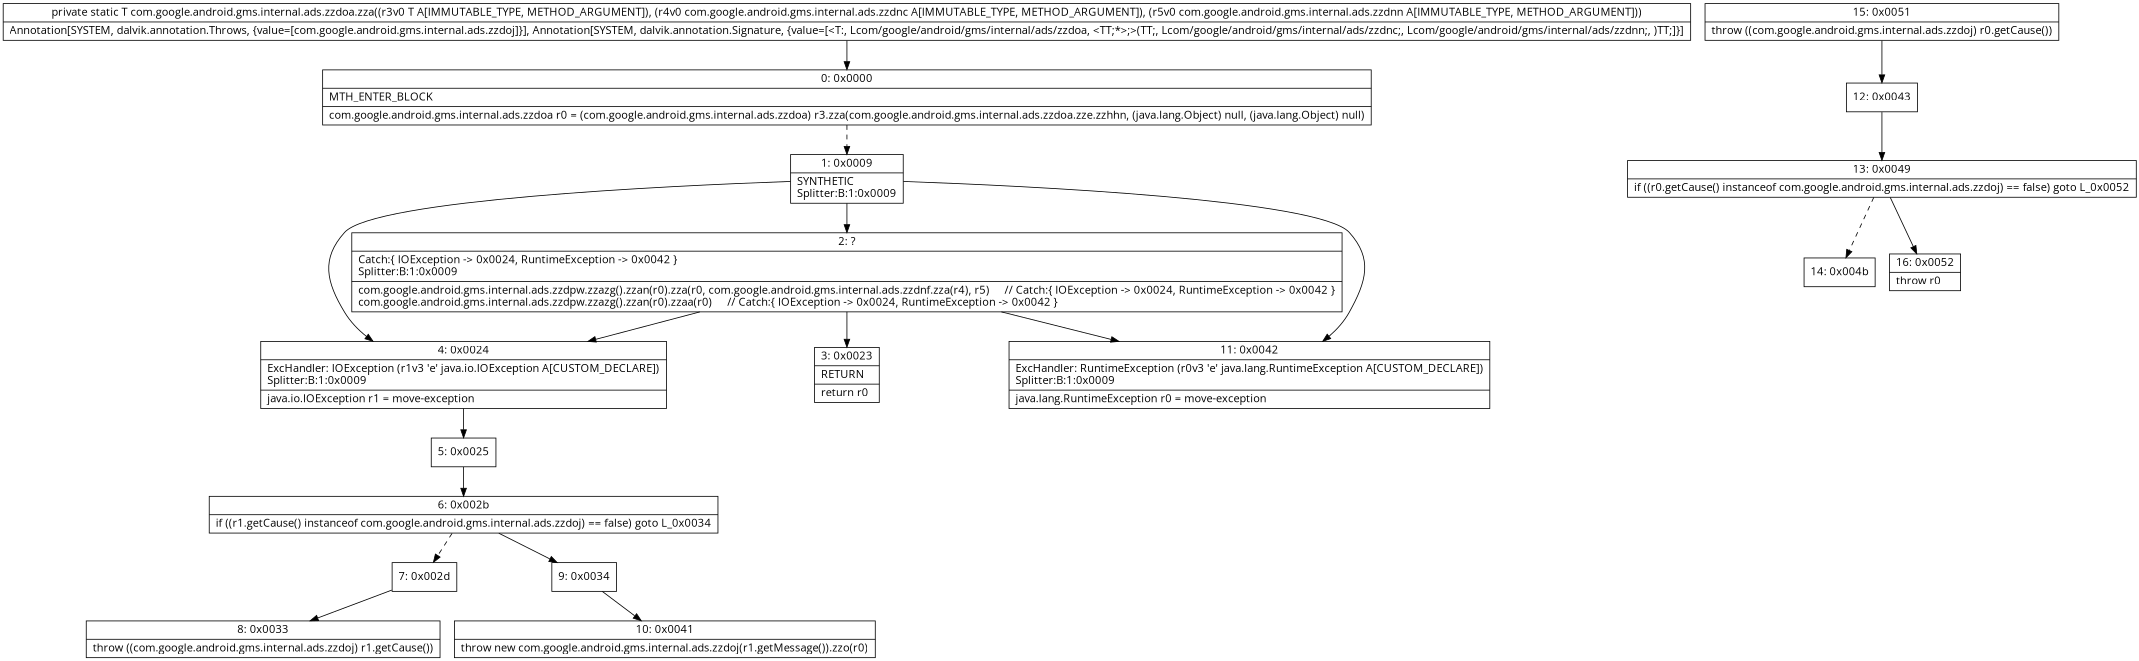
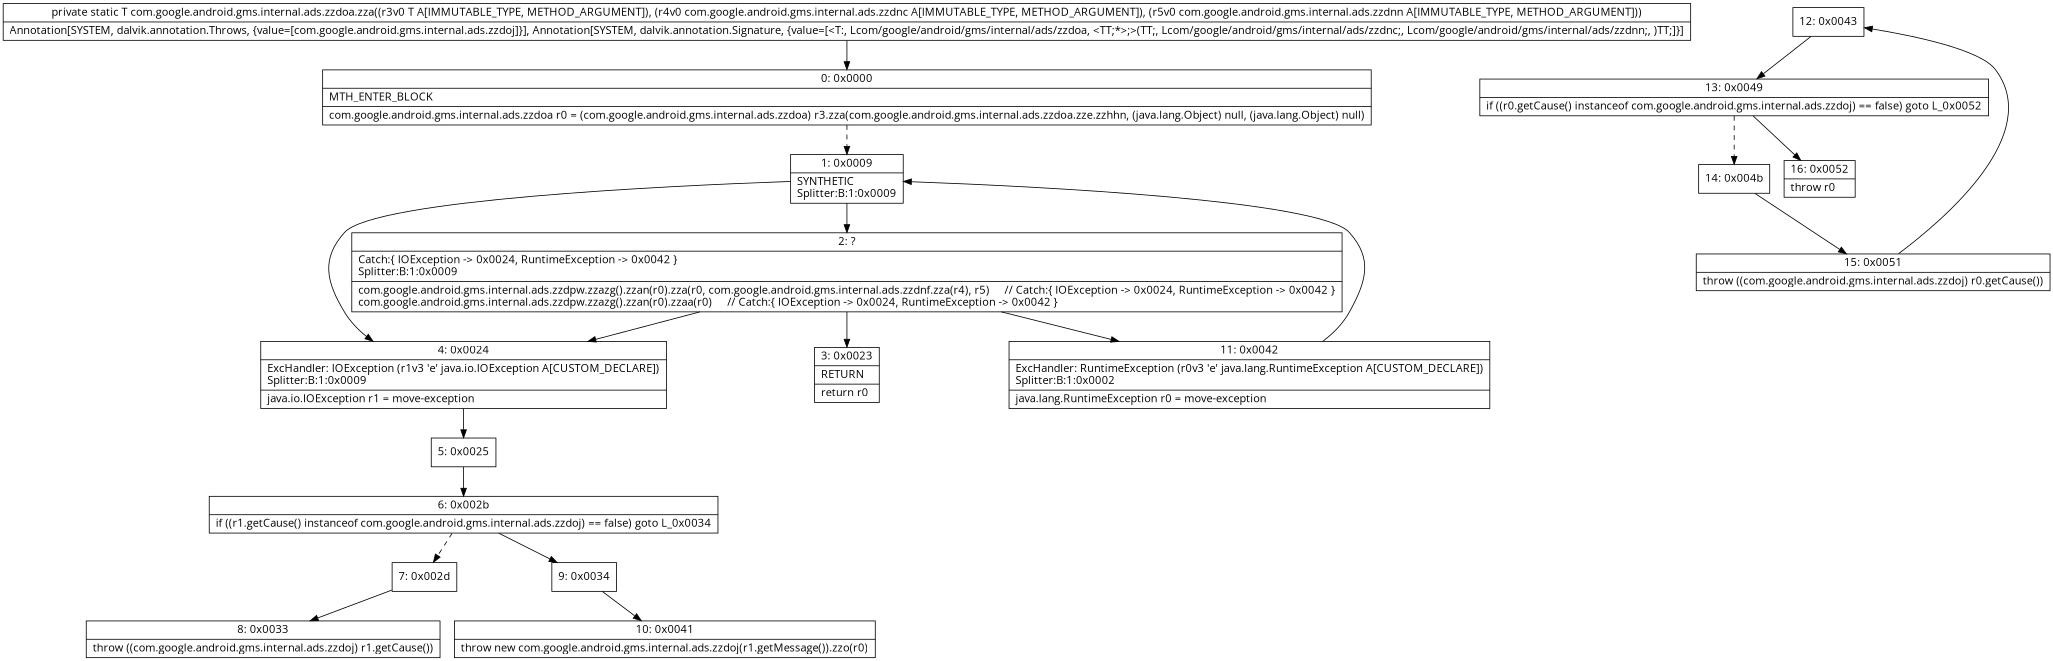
(1188, 199) -> (1196, 200)
none -> (1797, 221)
(1065, 381) -> (1065, 381)
